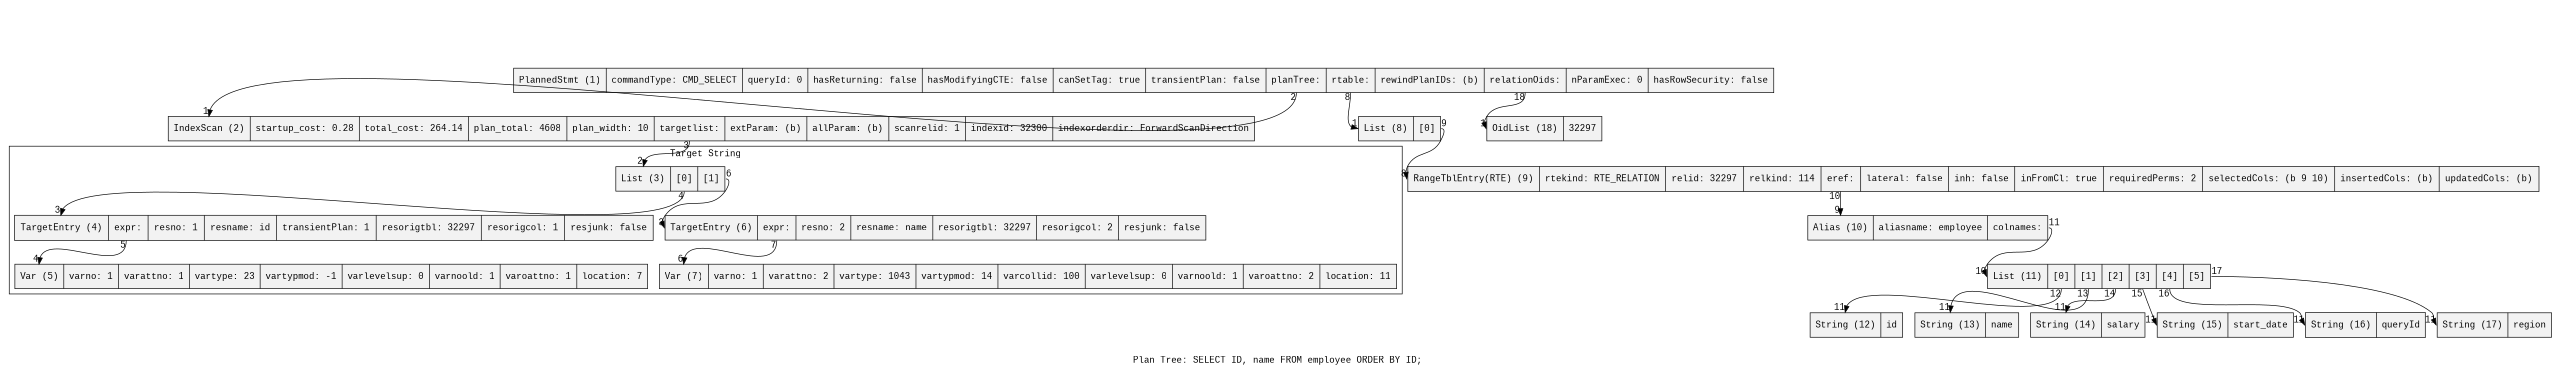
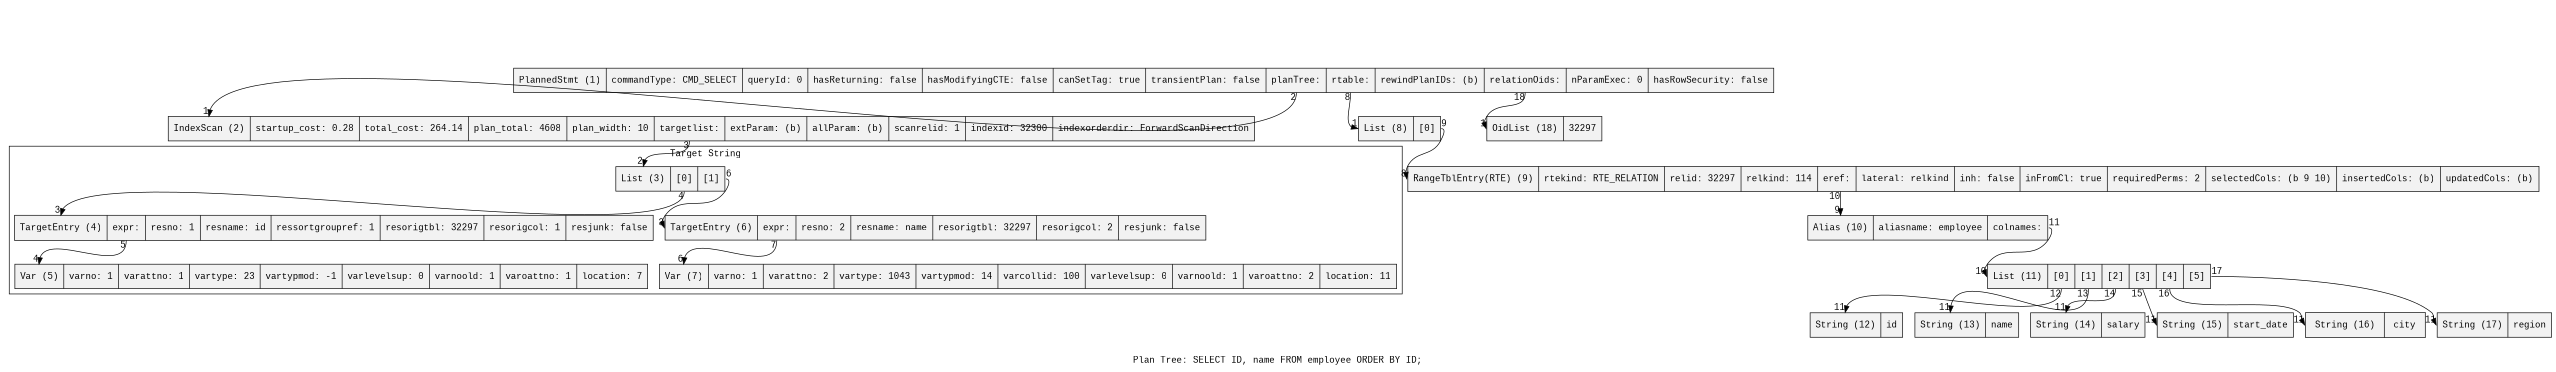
(1905, 179) -> (1905, 179)
(326, 228) -> (326, 228)
(2401, 325) -> (2405, 325)
